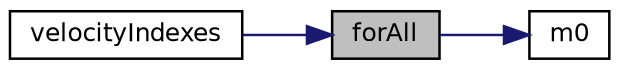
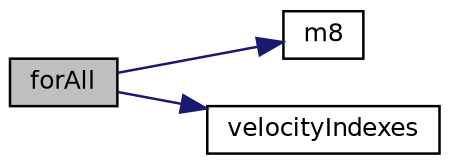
(275, 35) -> (150, 98)
(569, 35) -> (323, 35)
